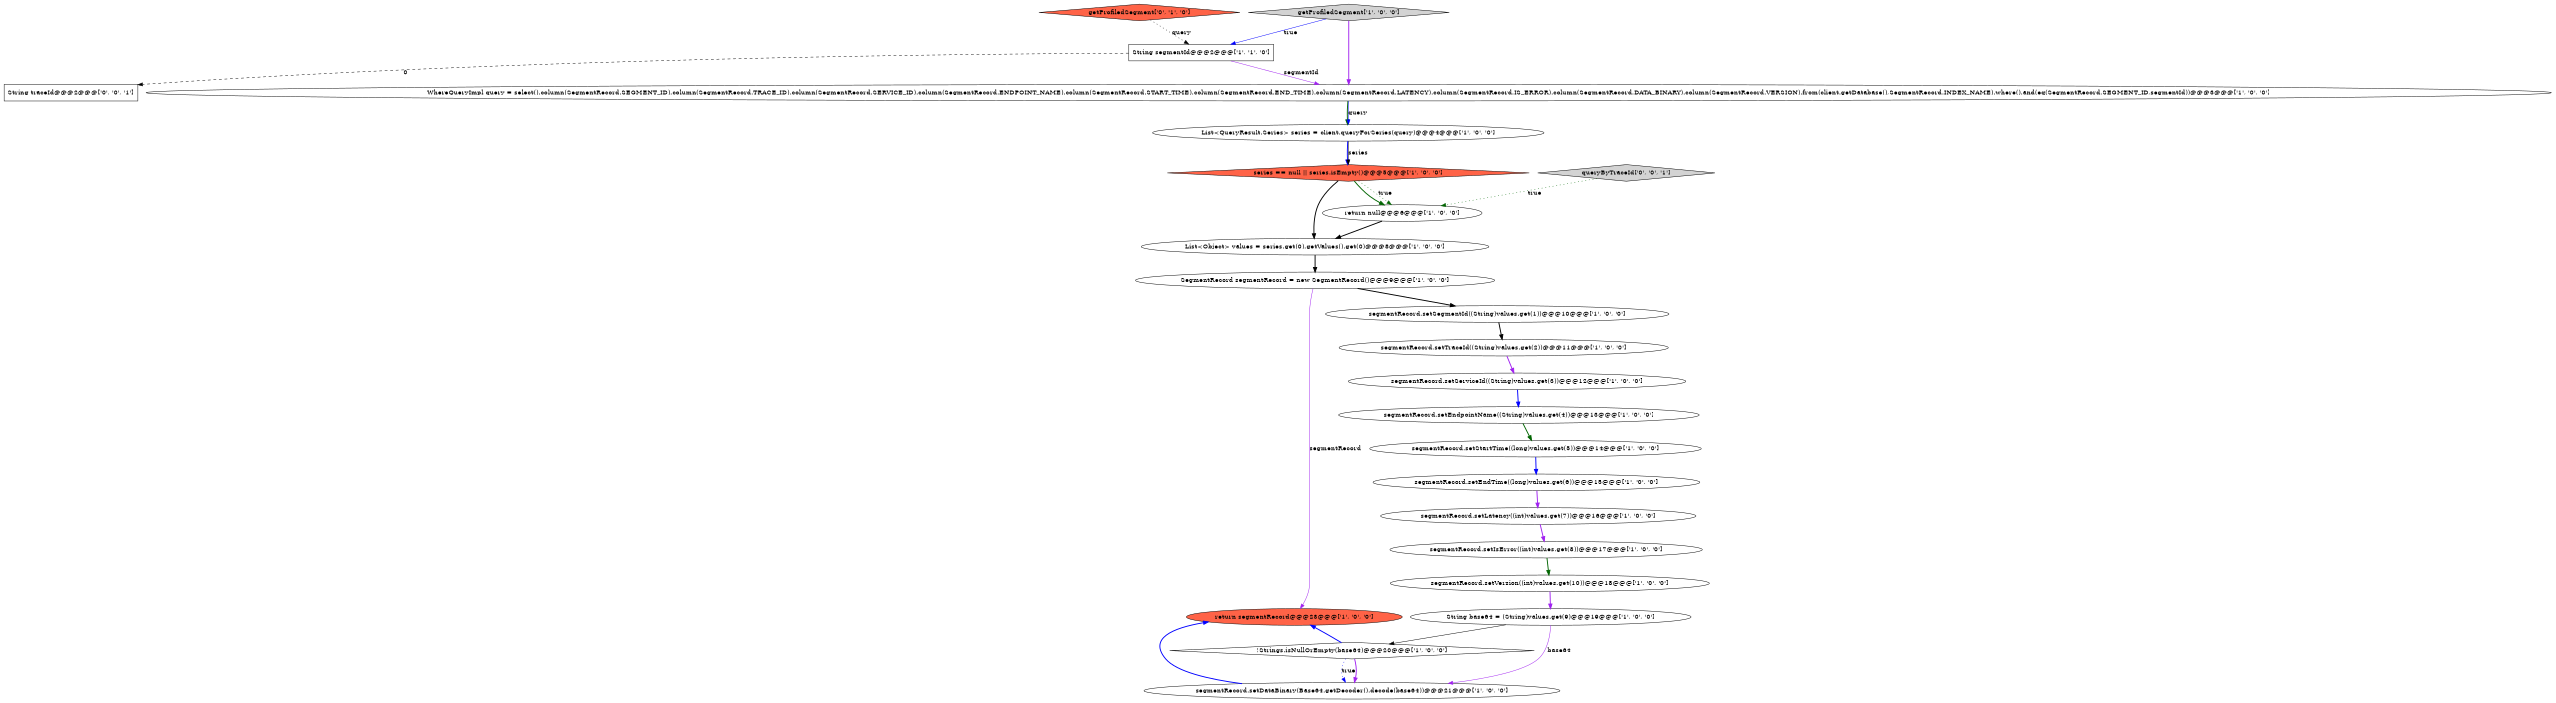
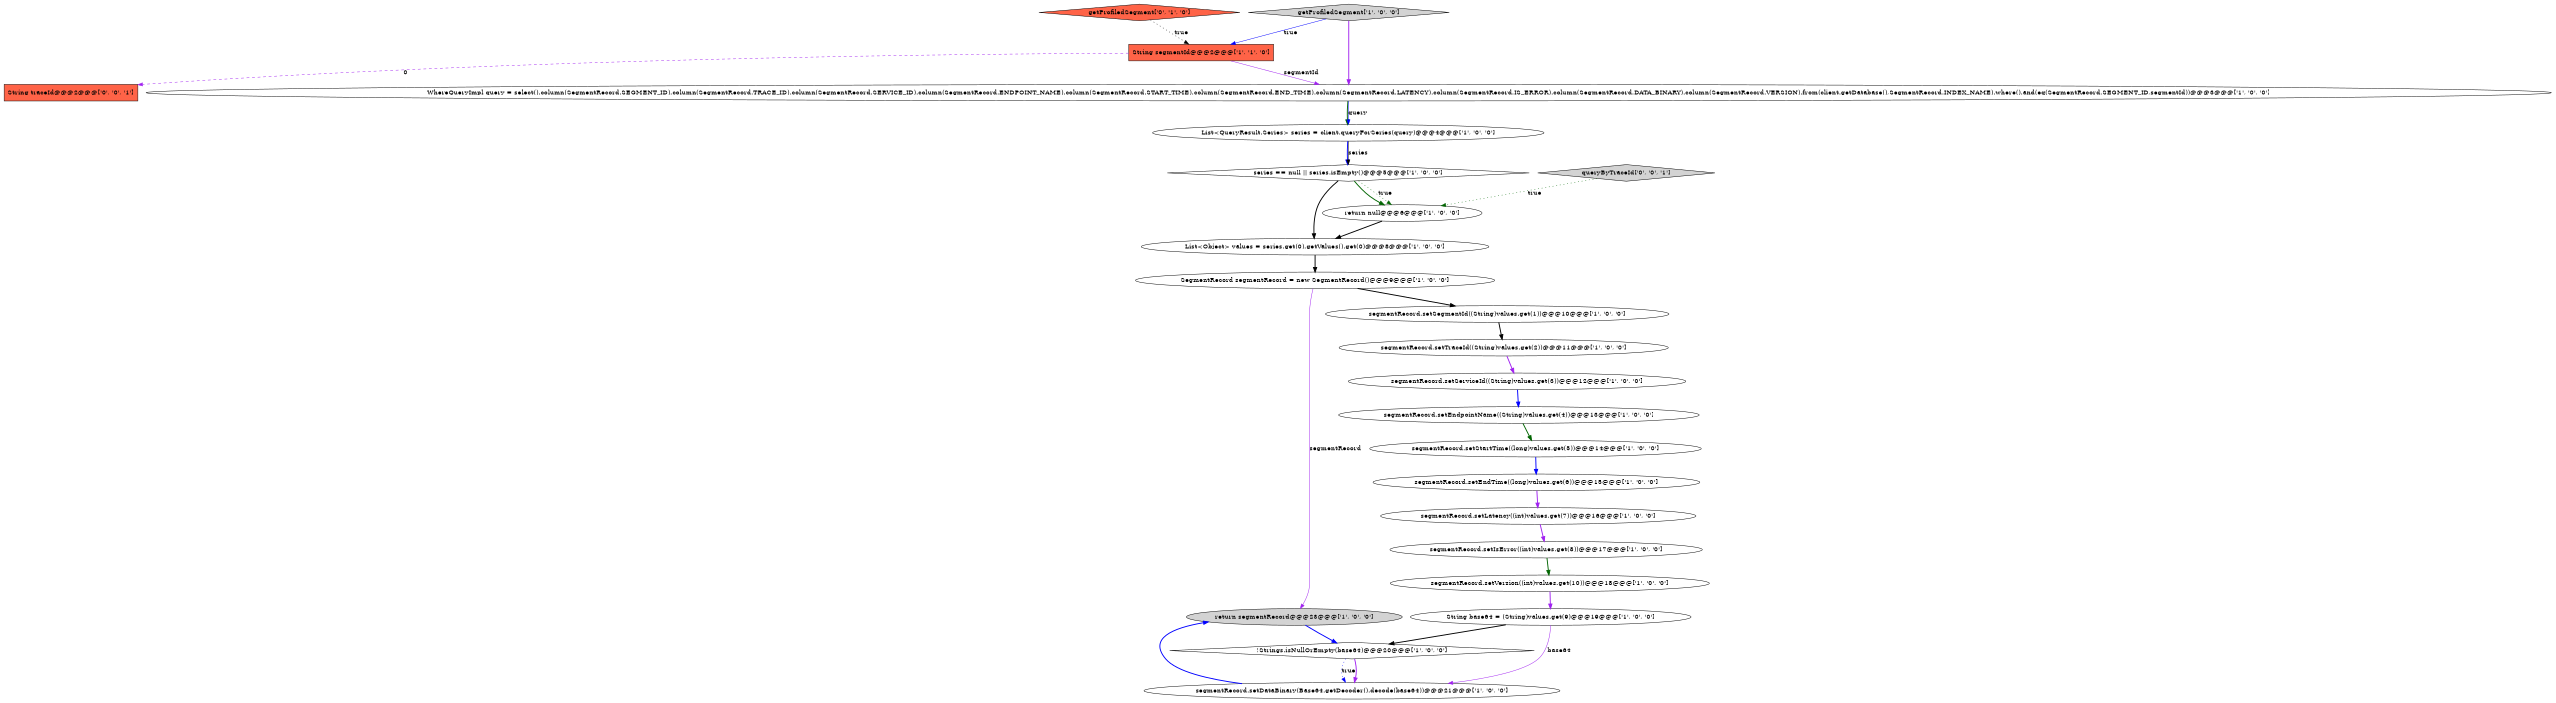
(1182, 33) -> (1182, 33)
(1201, 53) -> (1201, 53)
(635, 62) -> (635, 62)
(71, 93) -> (71, 93)
(1348, 173) -> (1348, 173)
(1294, 617) -> (1294, 617)
(1450, 634) -> (1450, 634)
(1328, 635) -> (1319, 633)
